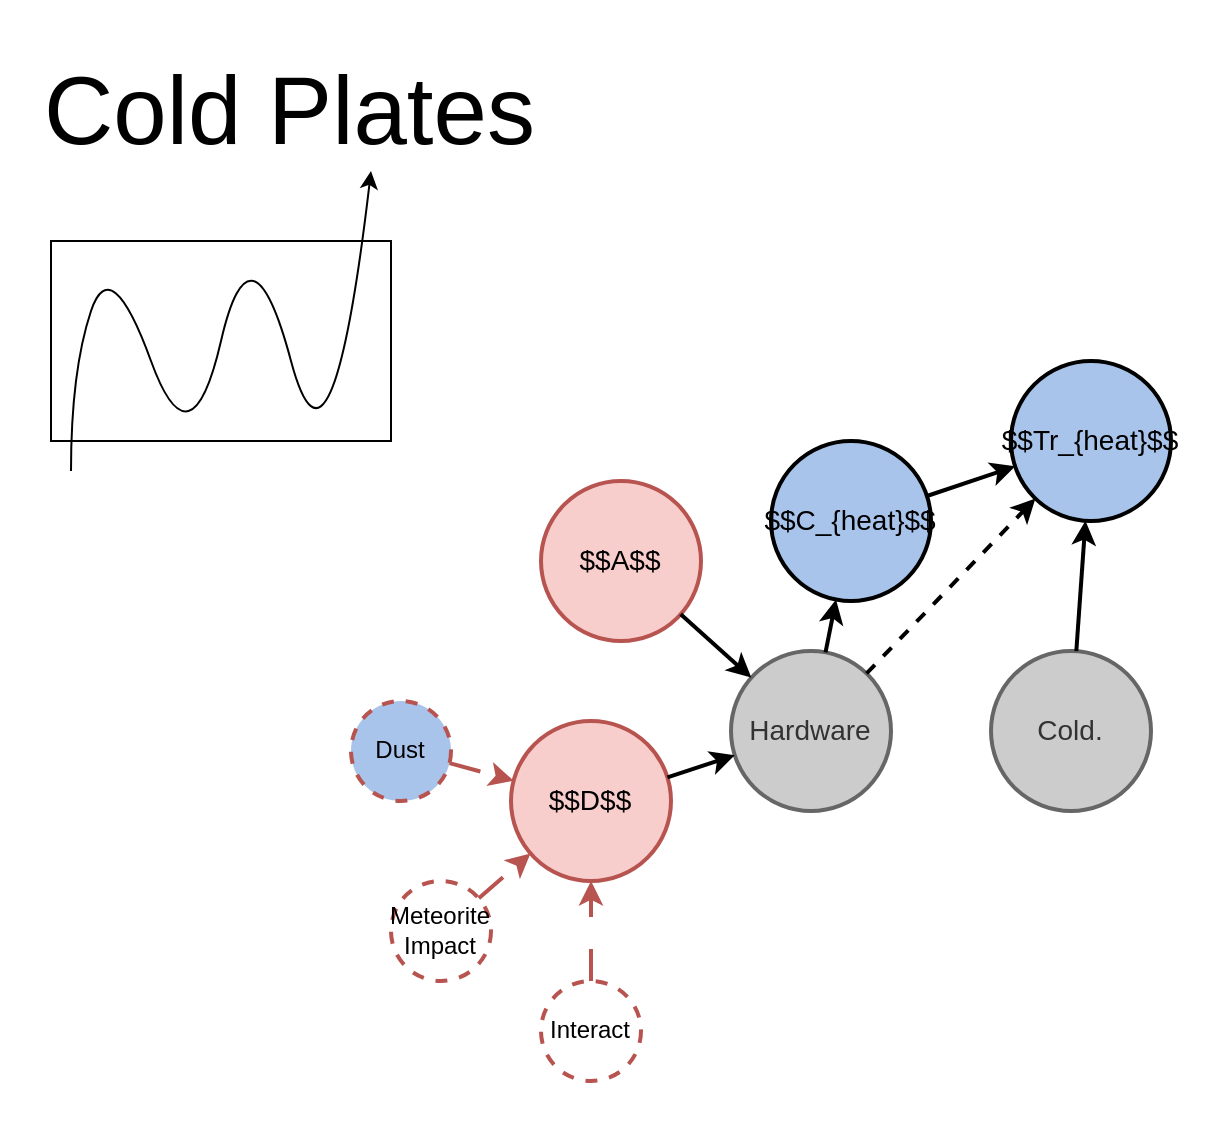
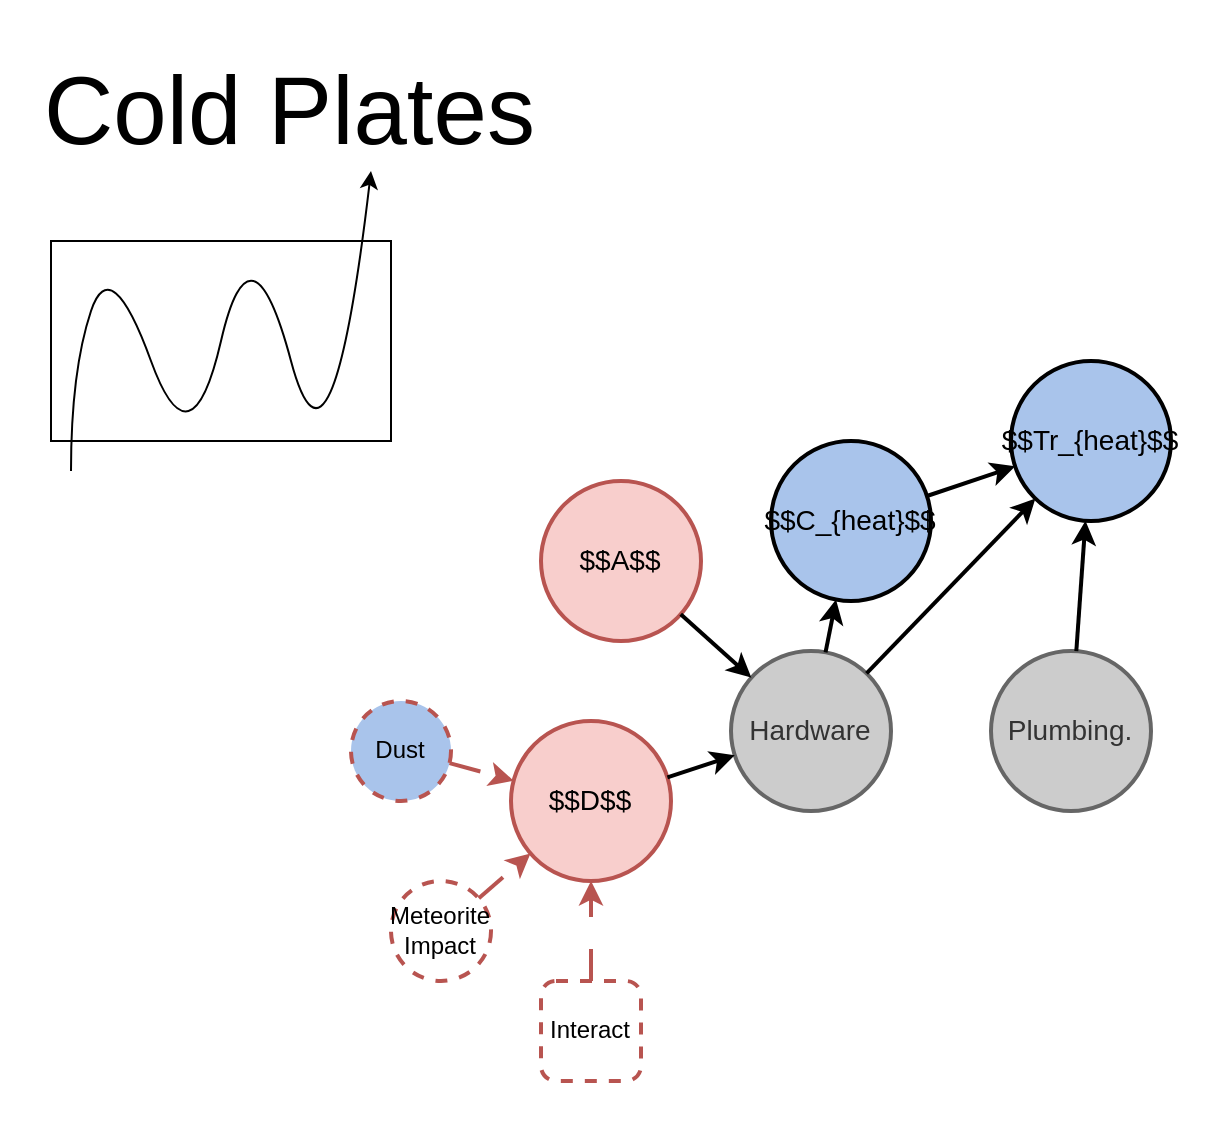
(912, 627) -> (912, 627)
(1071, 731) -> (1071, 731)
(591, 1031) -> (591, 1031)
